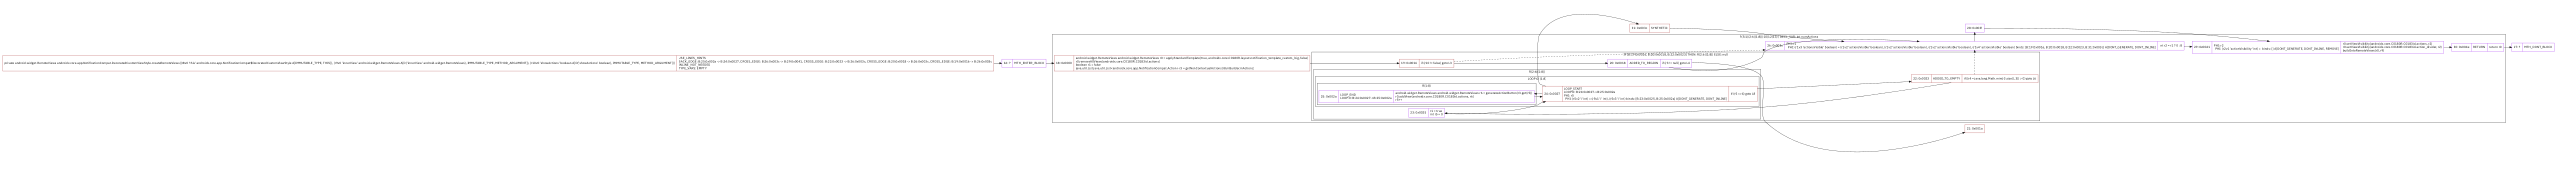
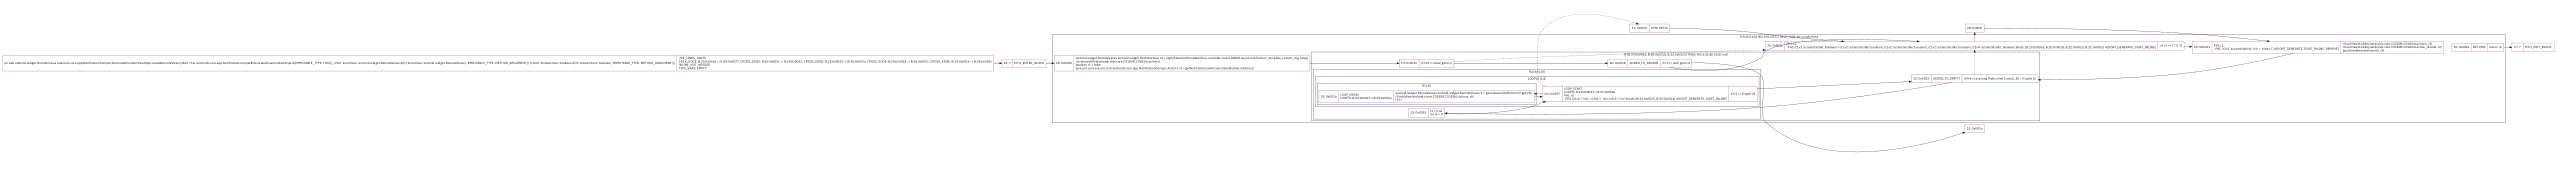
(1558, 19) -> (1558, 19)
(2447, 47) -> (2168, 75)
(2538, 47) -> (2538, 47)
(1348, 95) -> (1350, 95)
